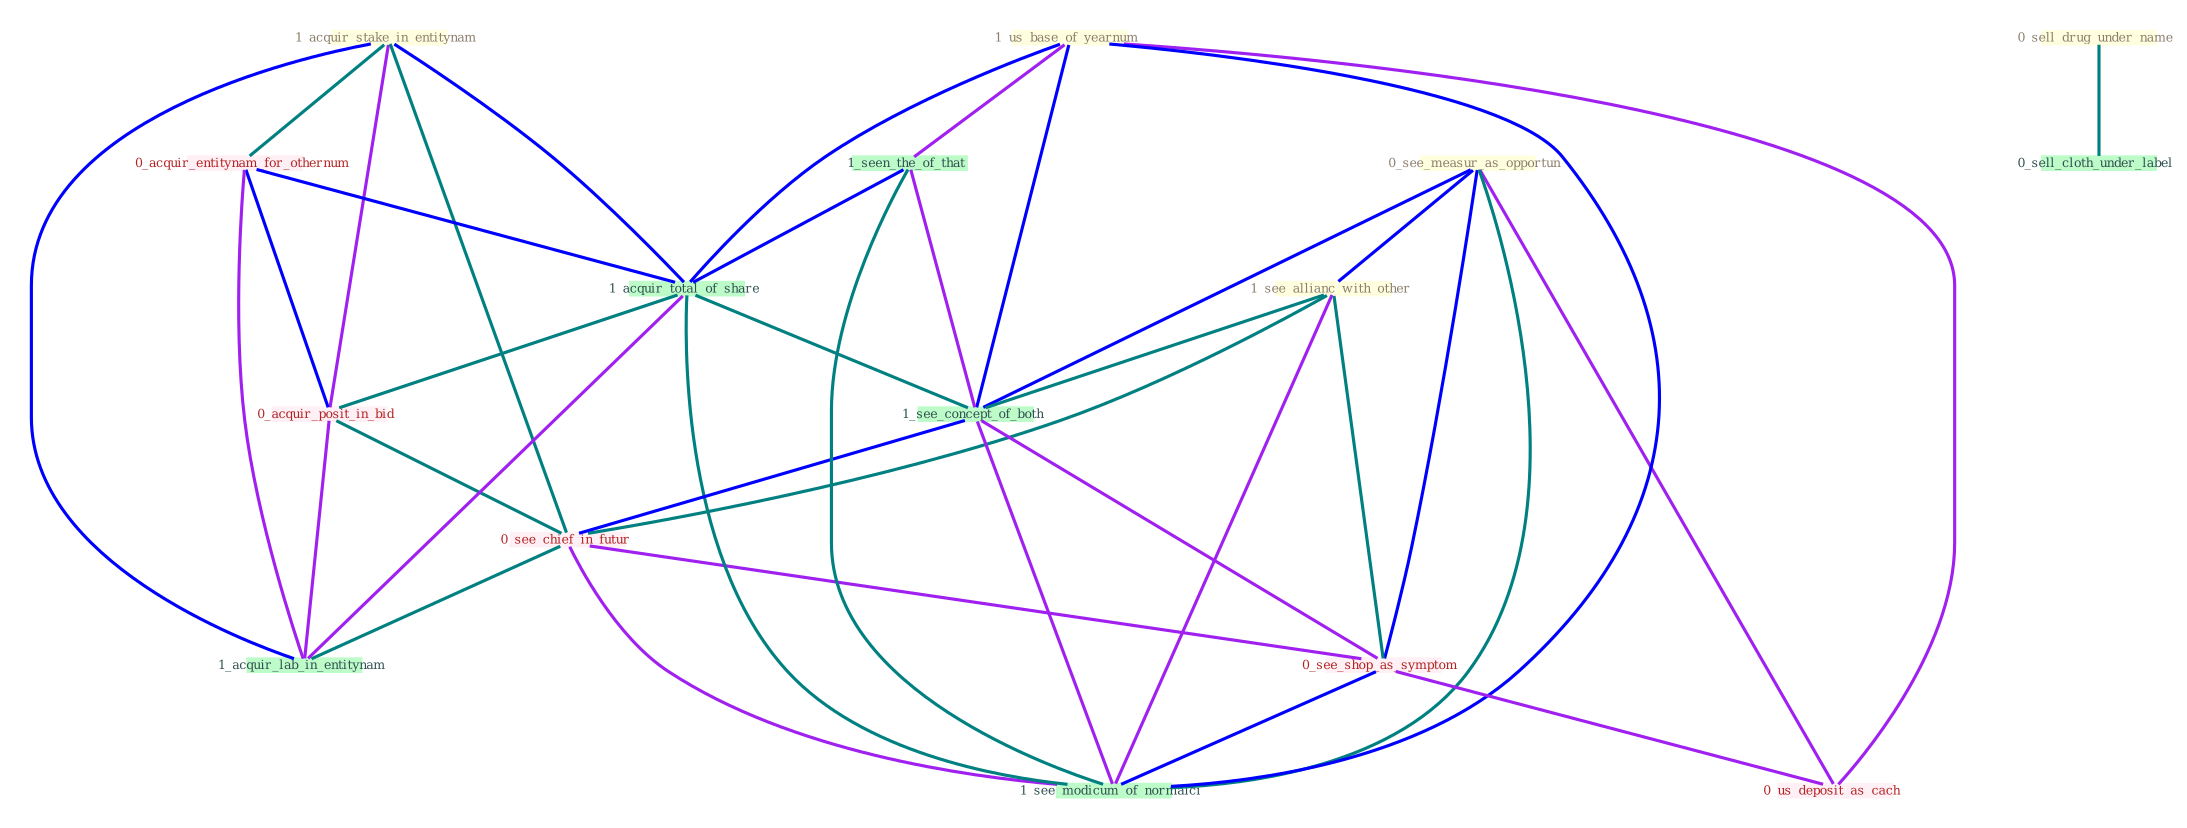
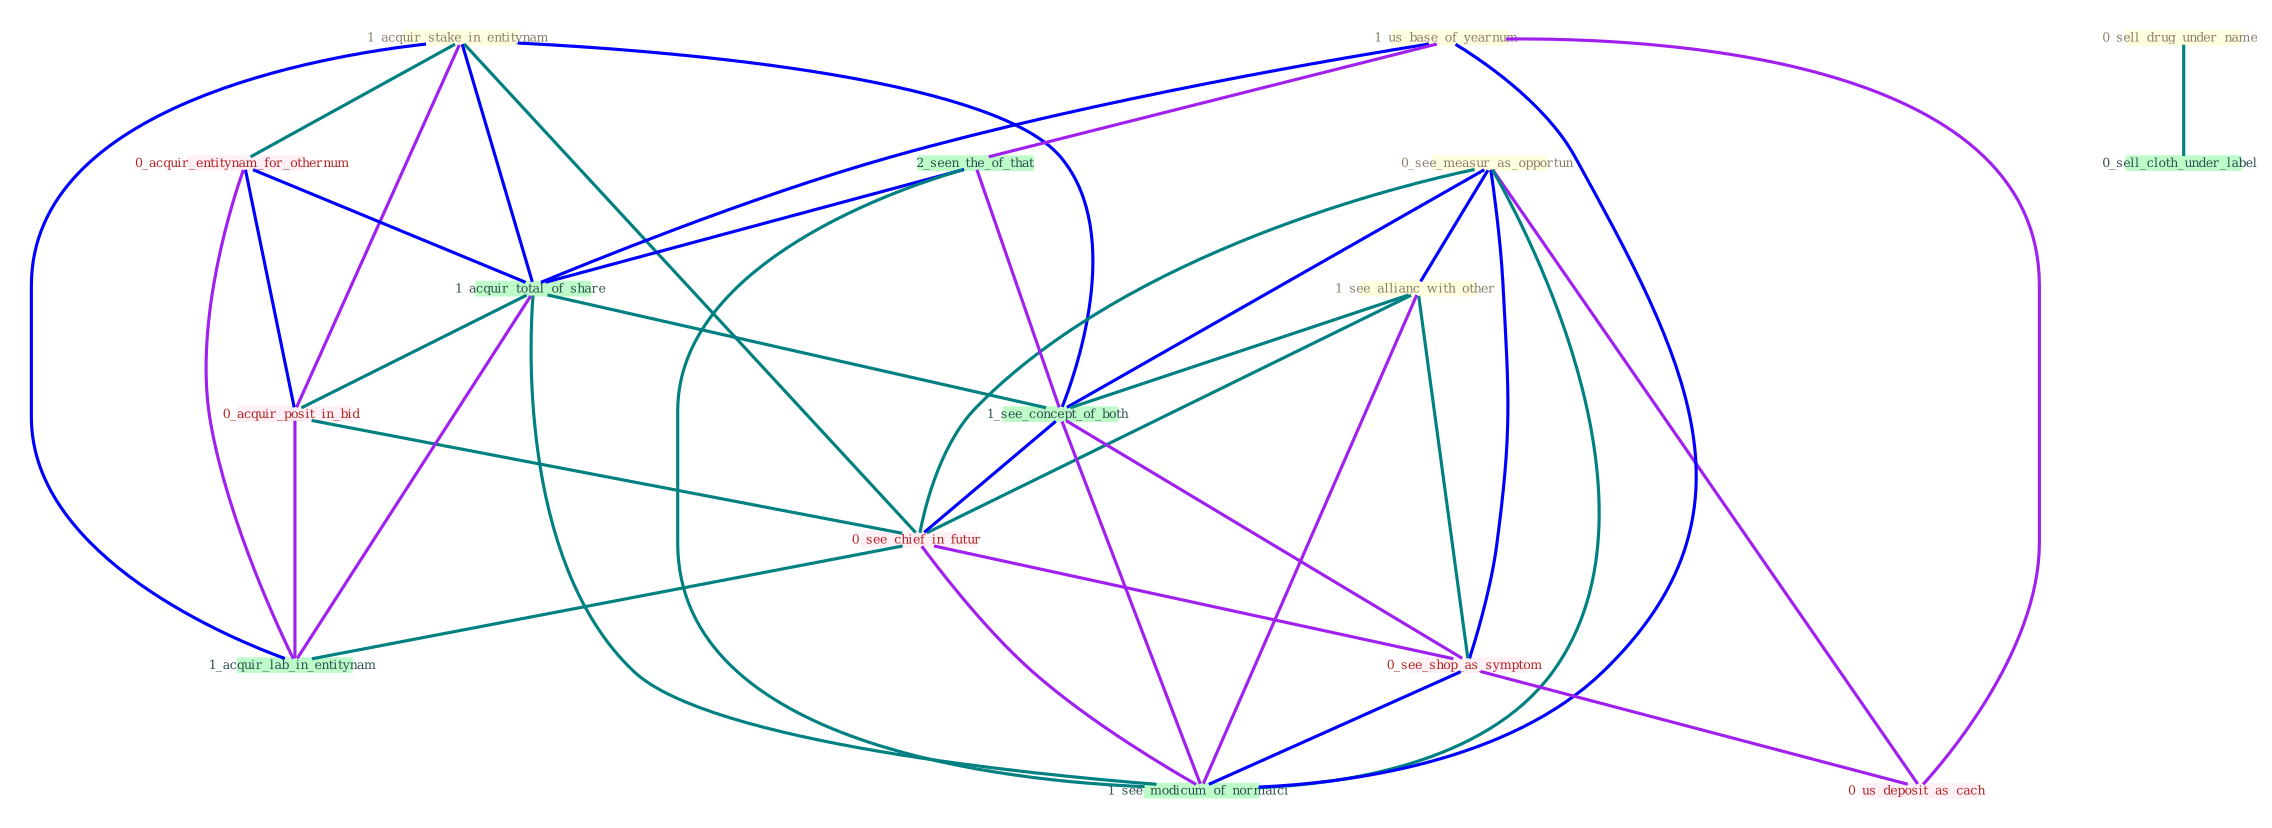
(910, 163) -> (976, 163)
(1023, 226) -> (925, 95)
none -> (1147, 286)
